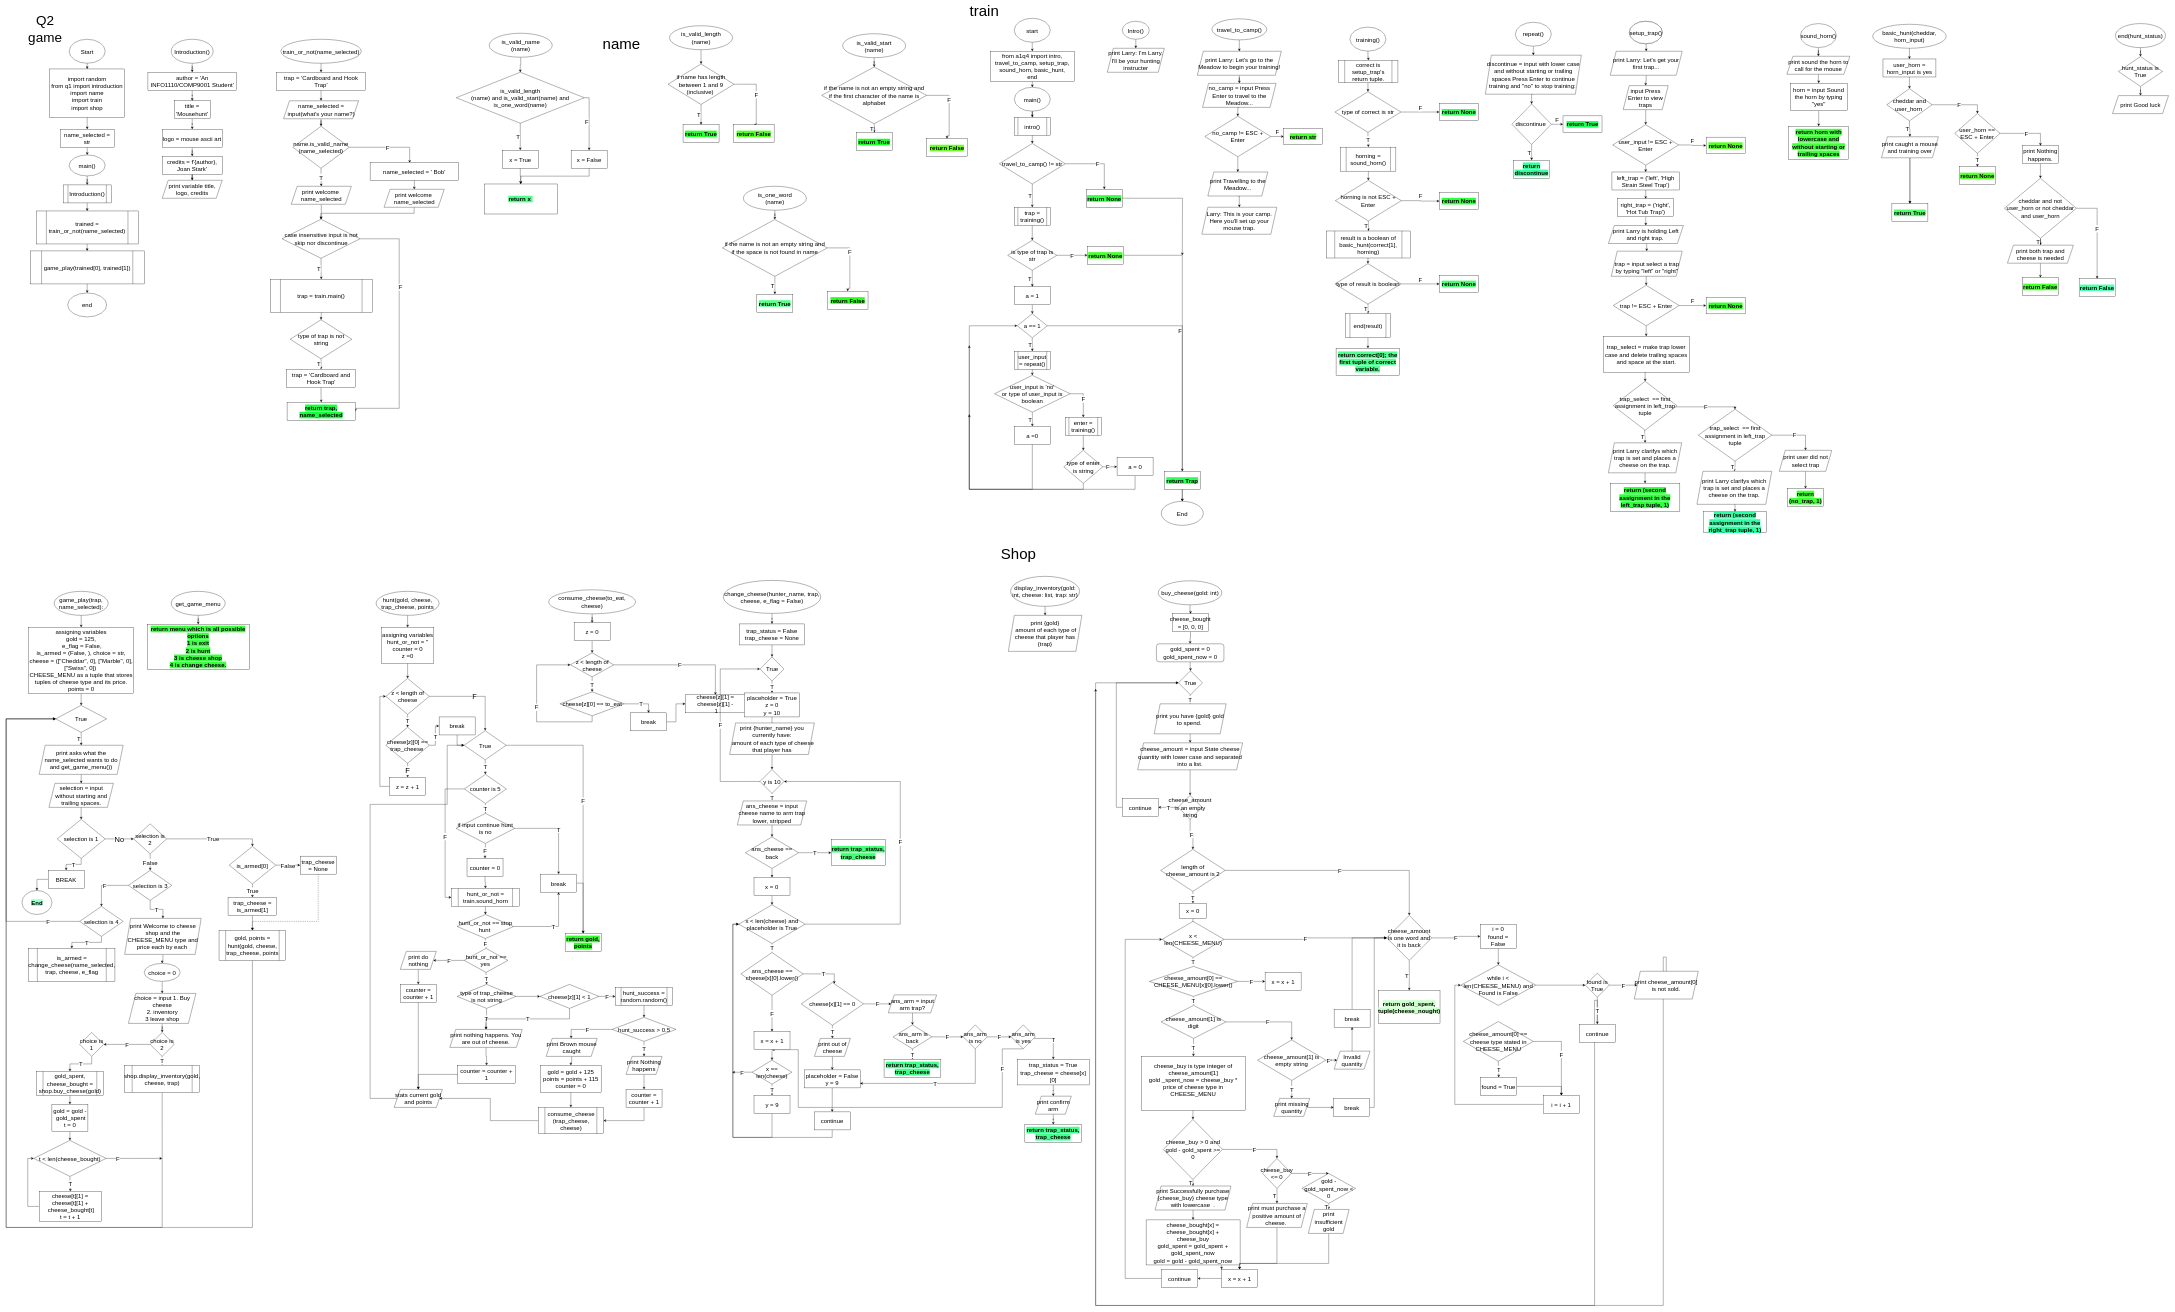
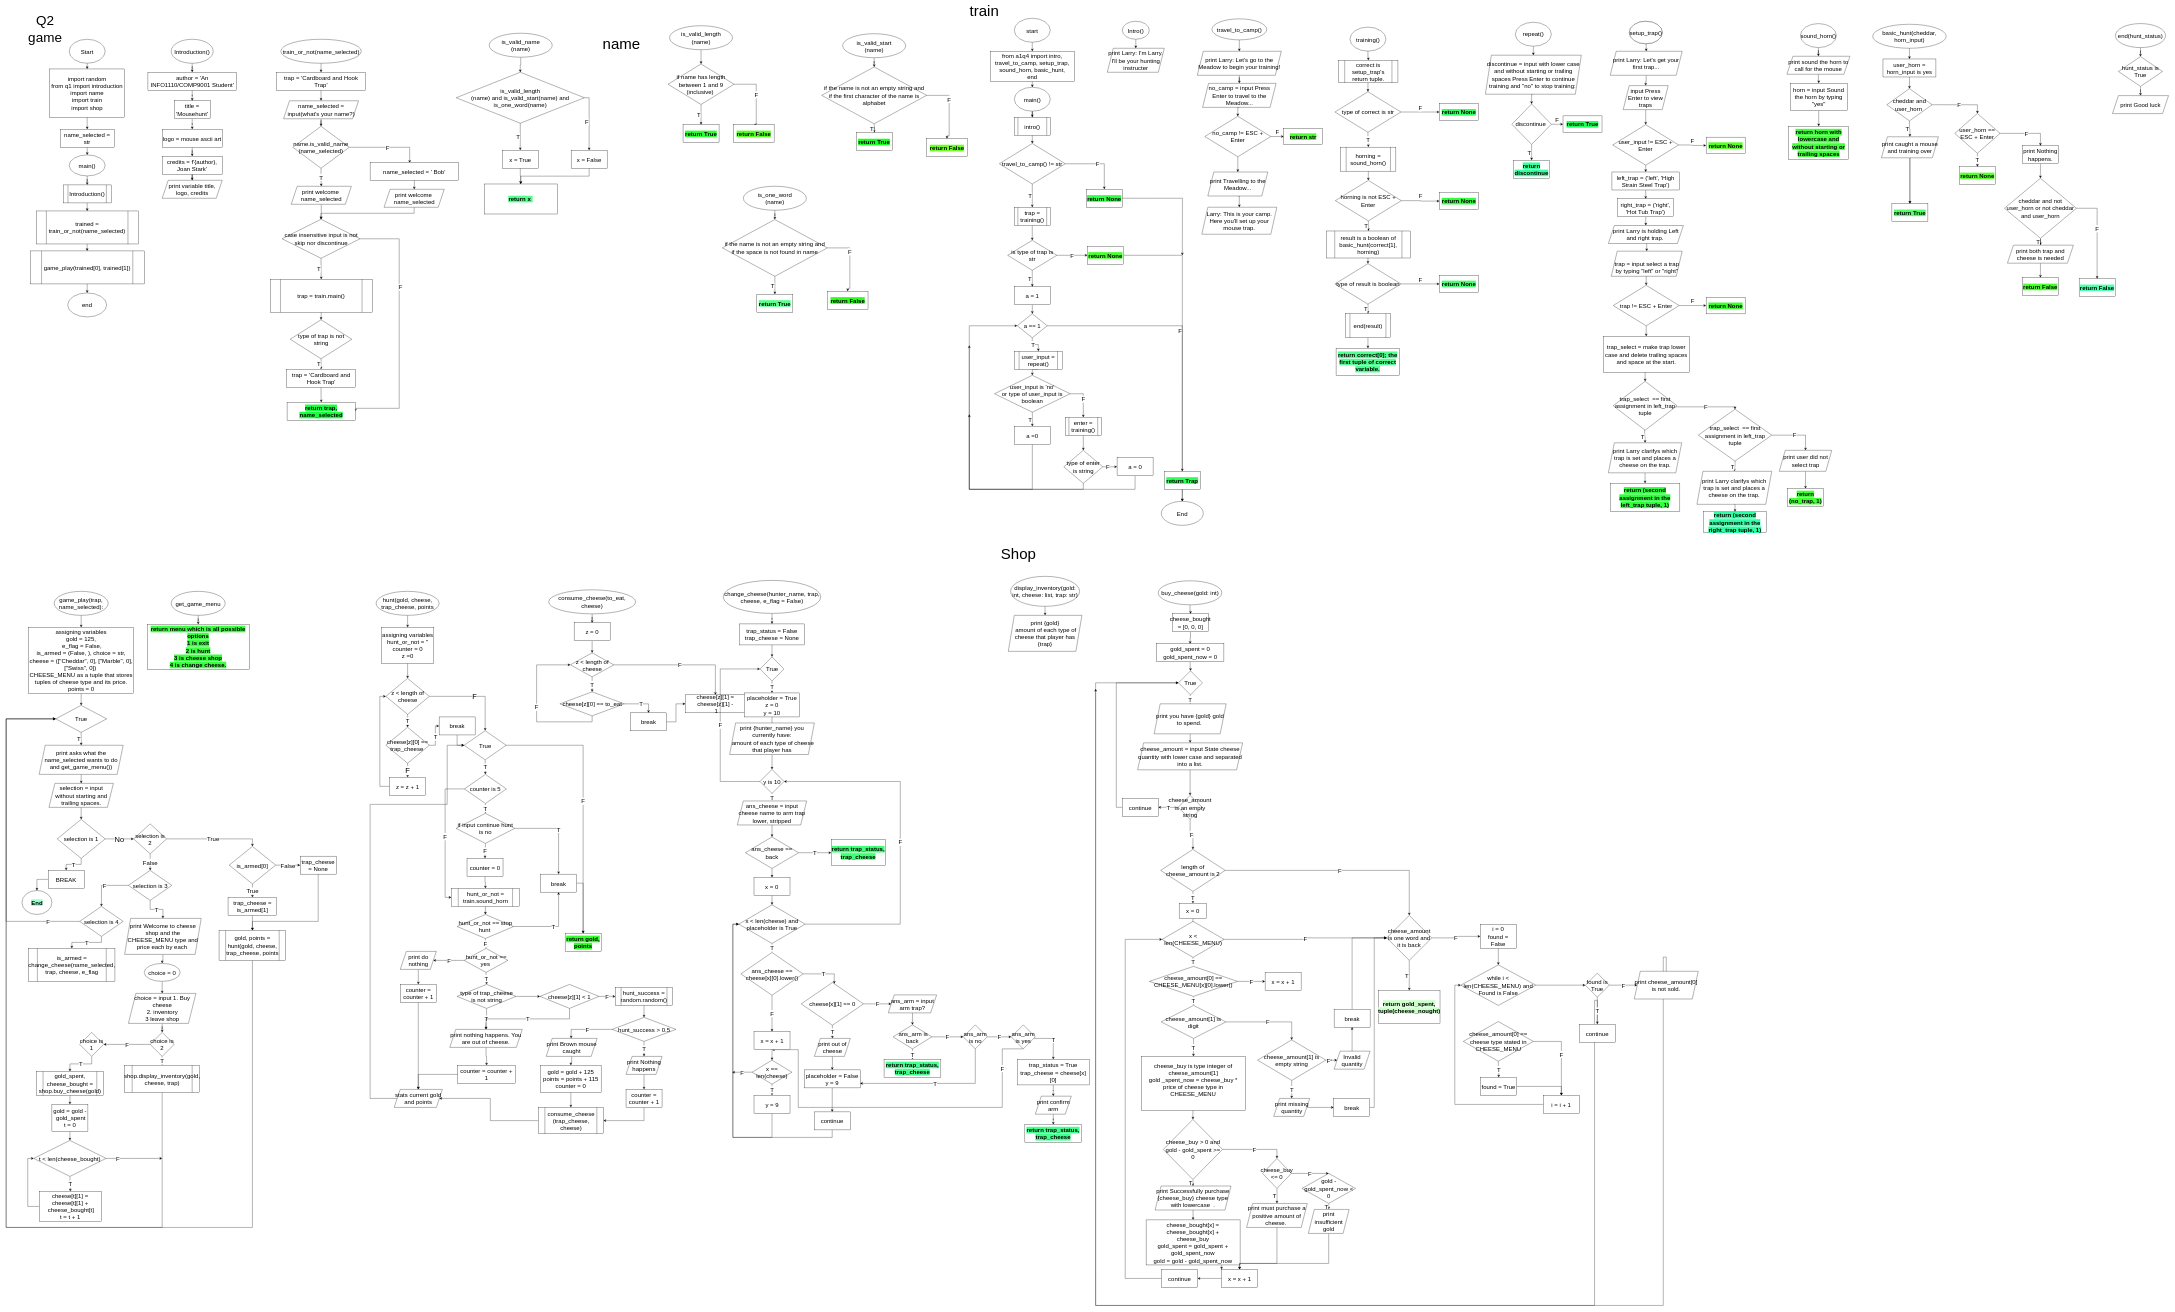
(1032, 360) -> (1038, 360)
(1190, 653) -> (1190, 653)
(310, 921) -> (310, 921)
